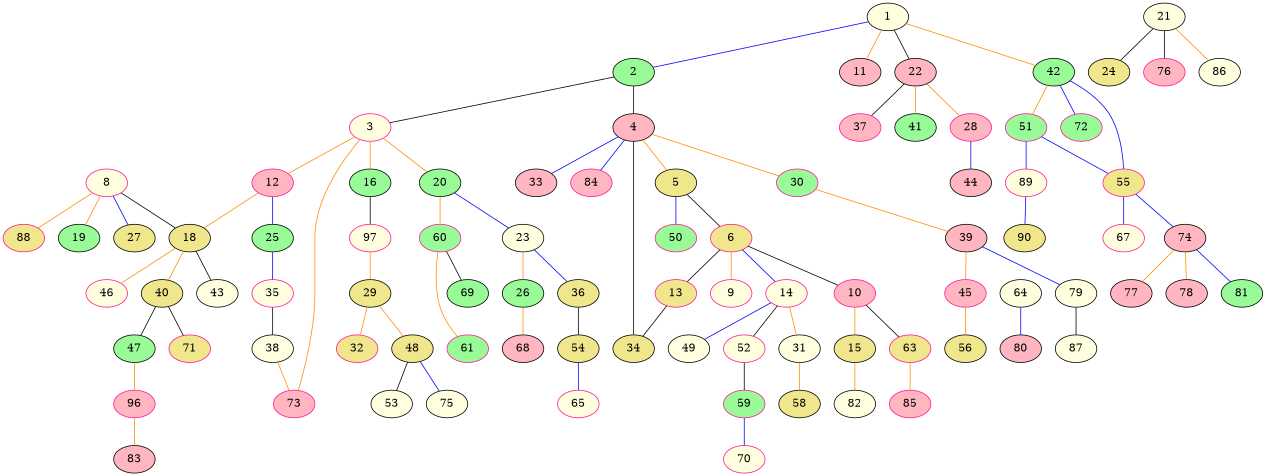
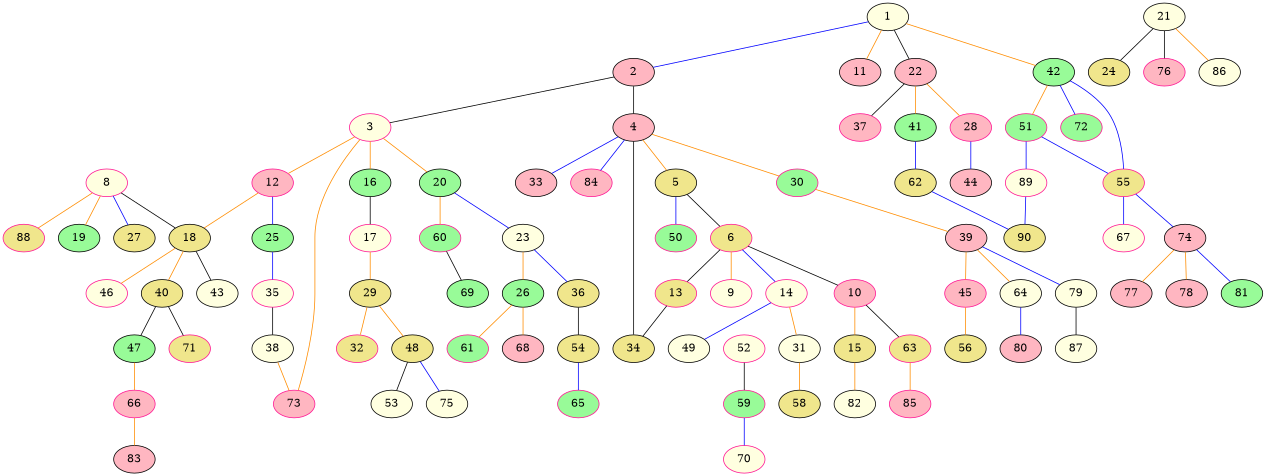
(634, 72) -> (634, 72)
none -> (916, 183)
(370, 238) -> (370, 238)
none -> (993, 266)
(438, 297) -> (495, 321)
(765, 321) -> none
(134, 404) -> (134, 404)
(578, 404) -> (578, 404)
